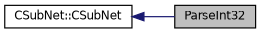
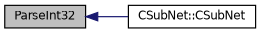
(159, 17) -> (113, 17)
